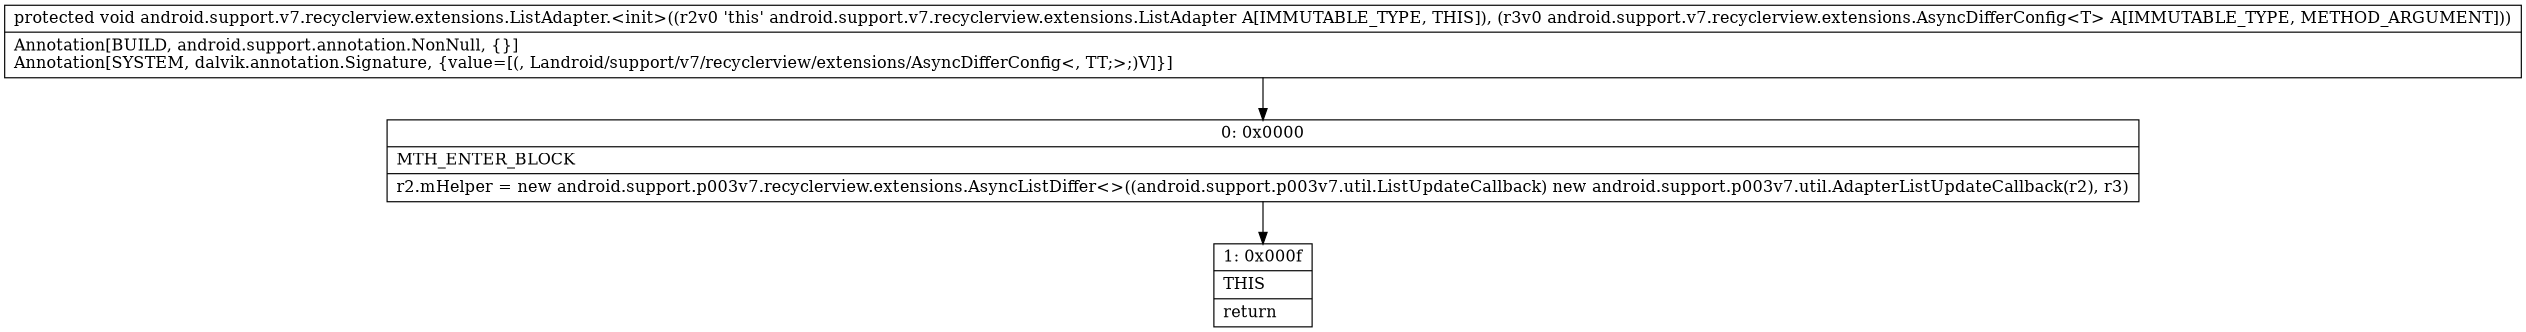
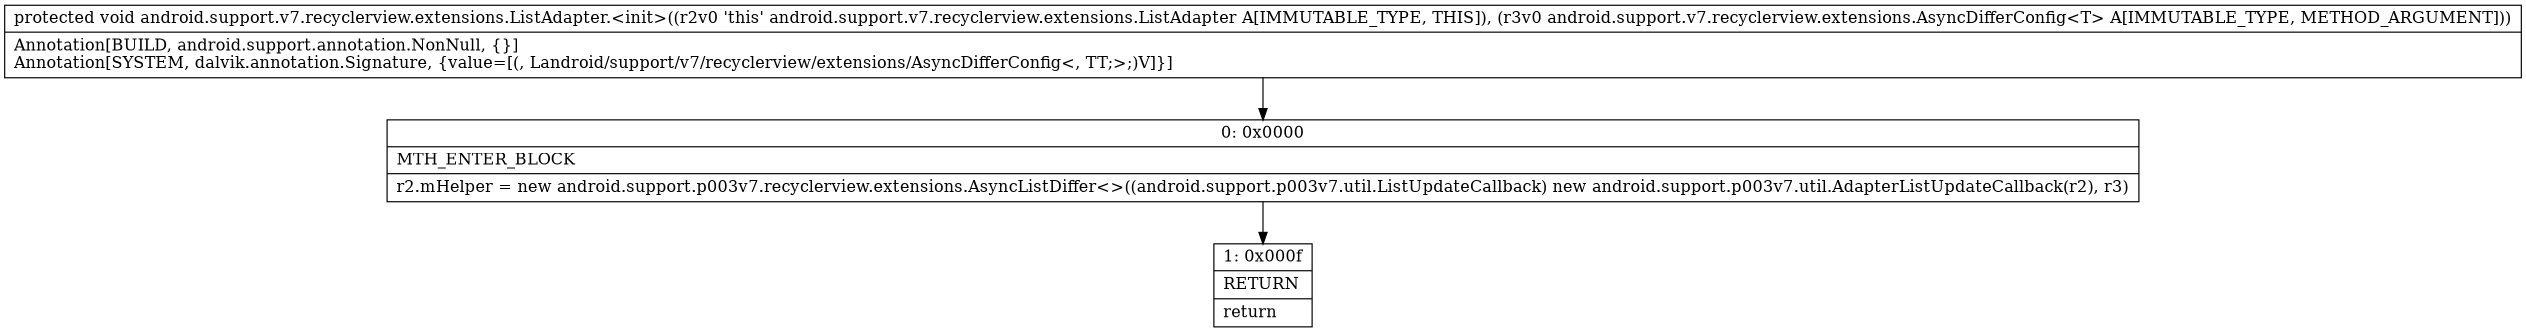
(1245, 284) -> (1261, 284)
